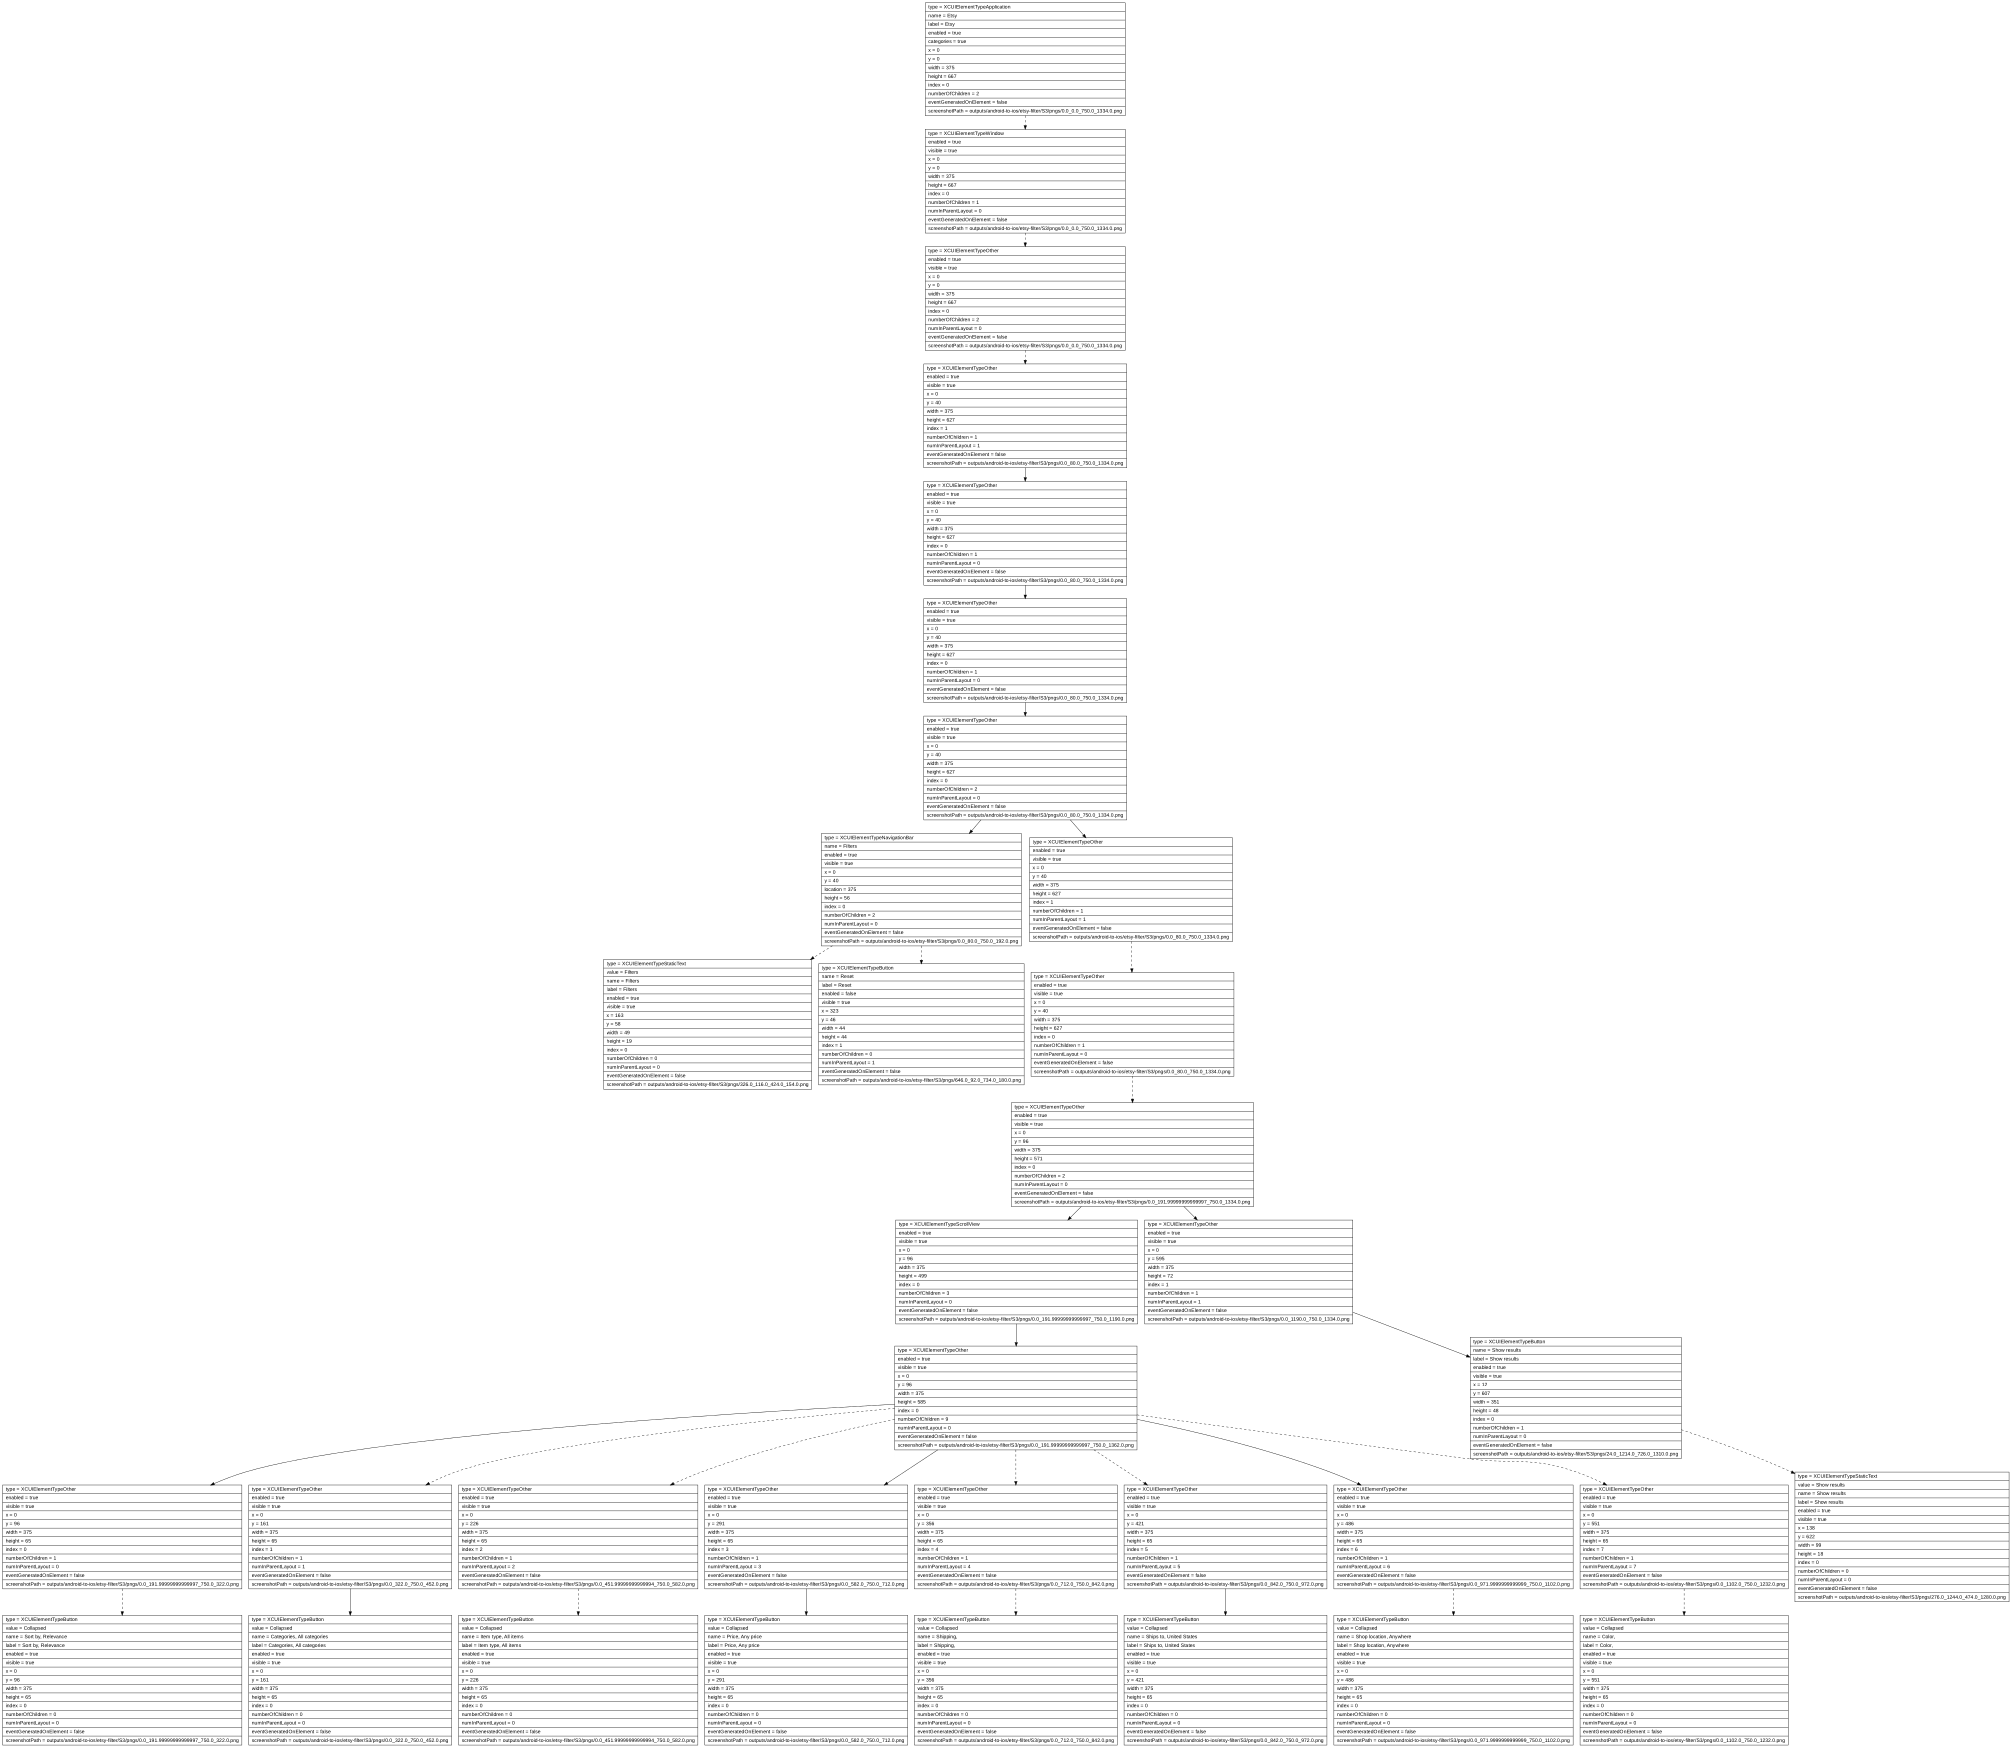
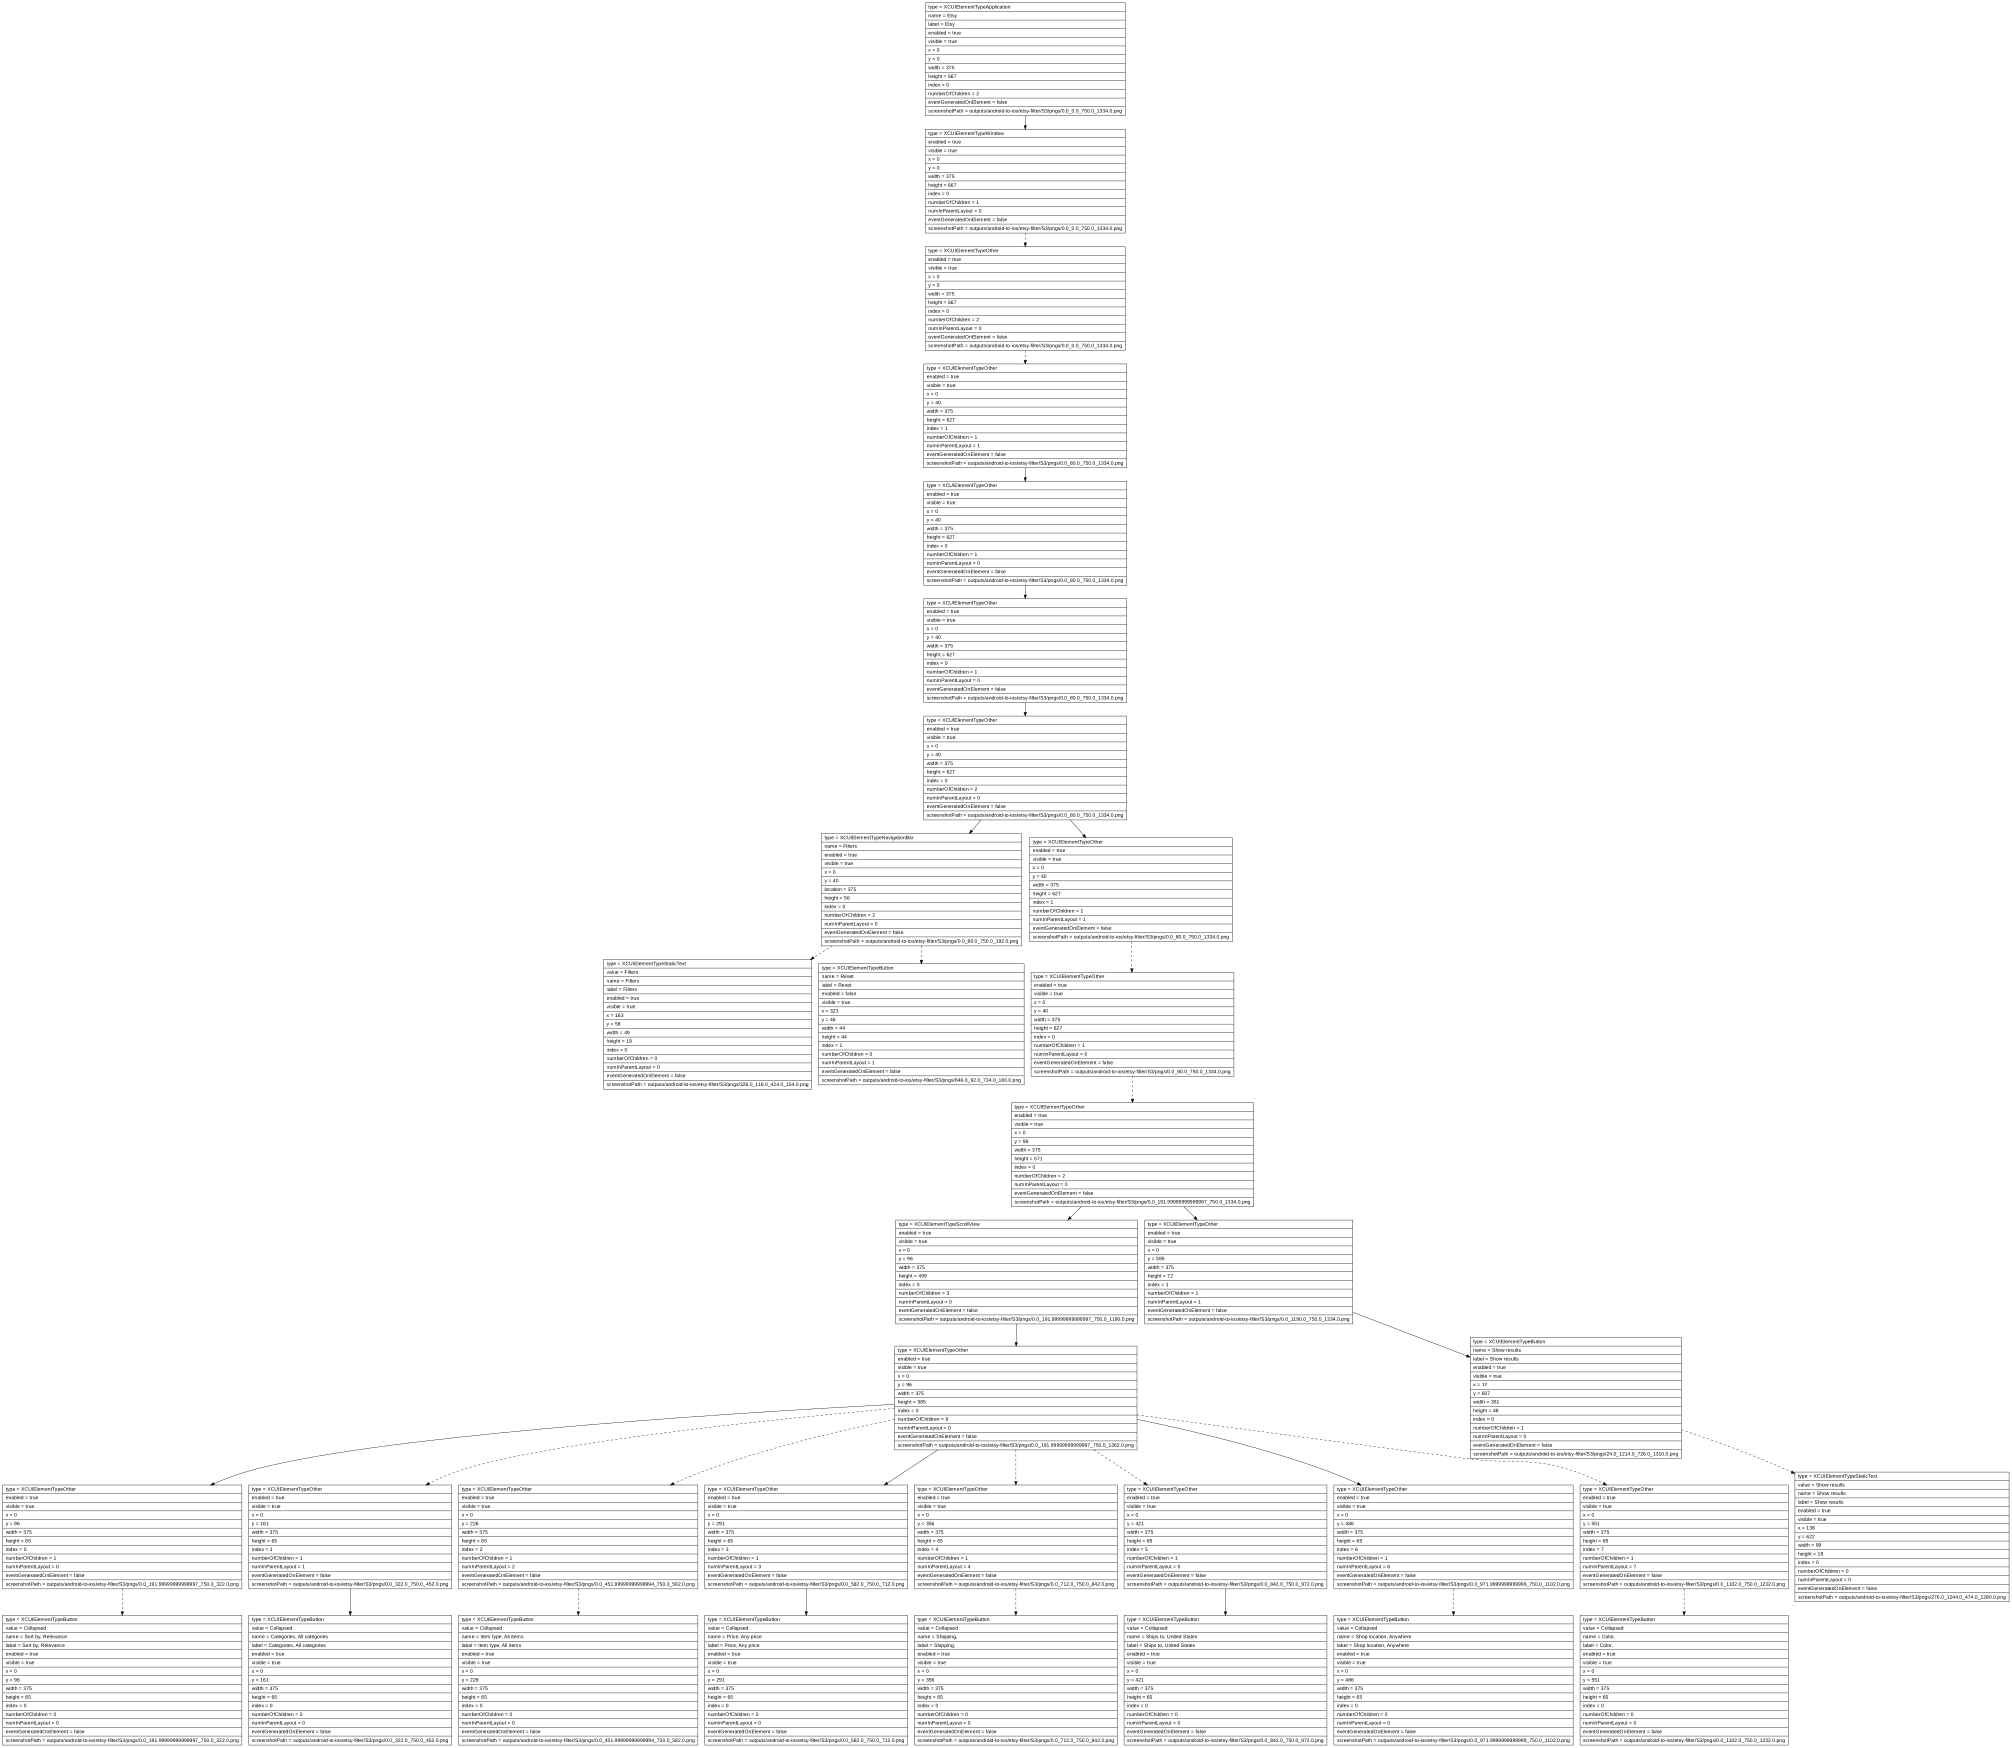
(947, 41) -> (943, 41)
(1025, 121) -> (1025, 121)
